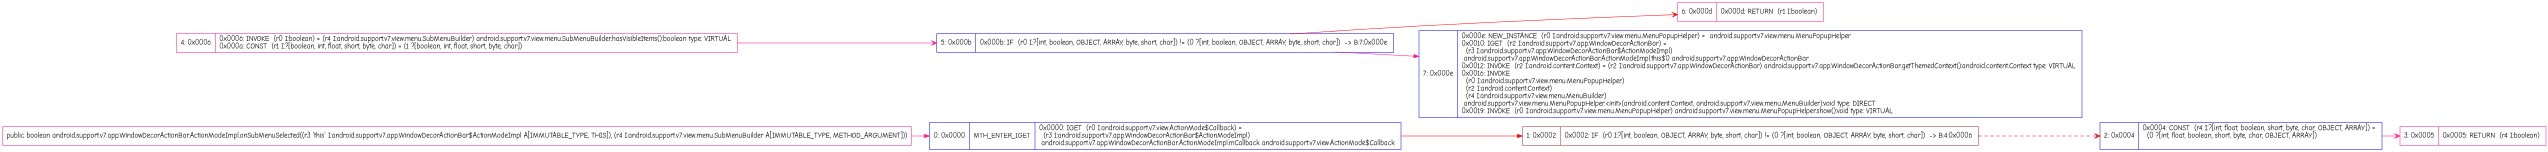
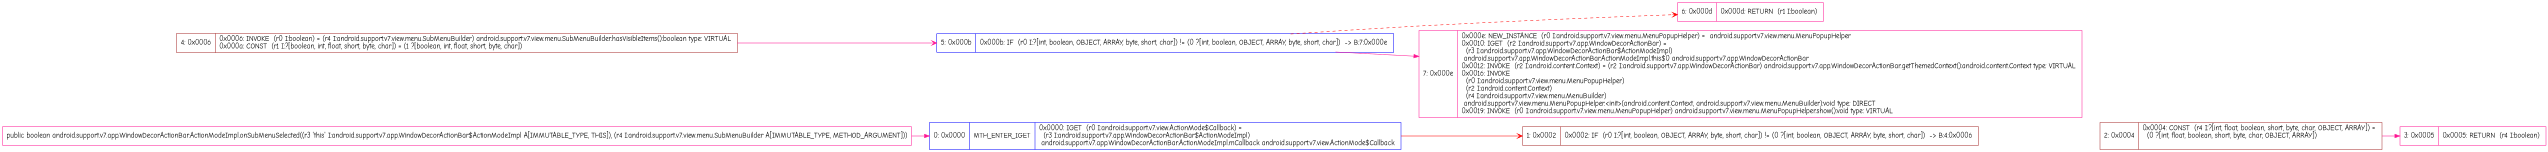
(1481, 23) -> (1481, 23)
(457, 43) -> (457, 43)
(1750, 74) -> (1750, 74)
(1459, 136) -> (1459, 136)
(2037, 136) -> none
(2241, 136) -> (2241, 136)
(2388, 136) -> (2388, 136)
